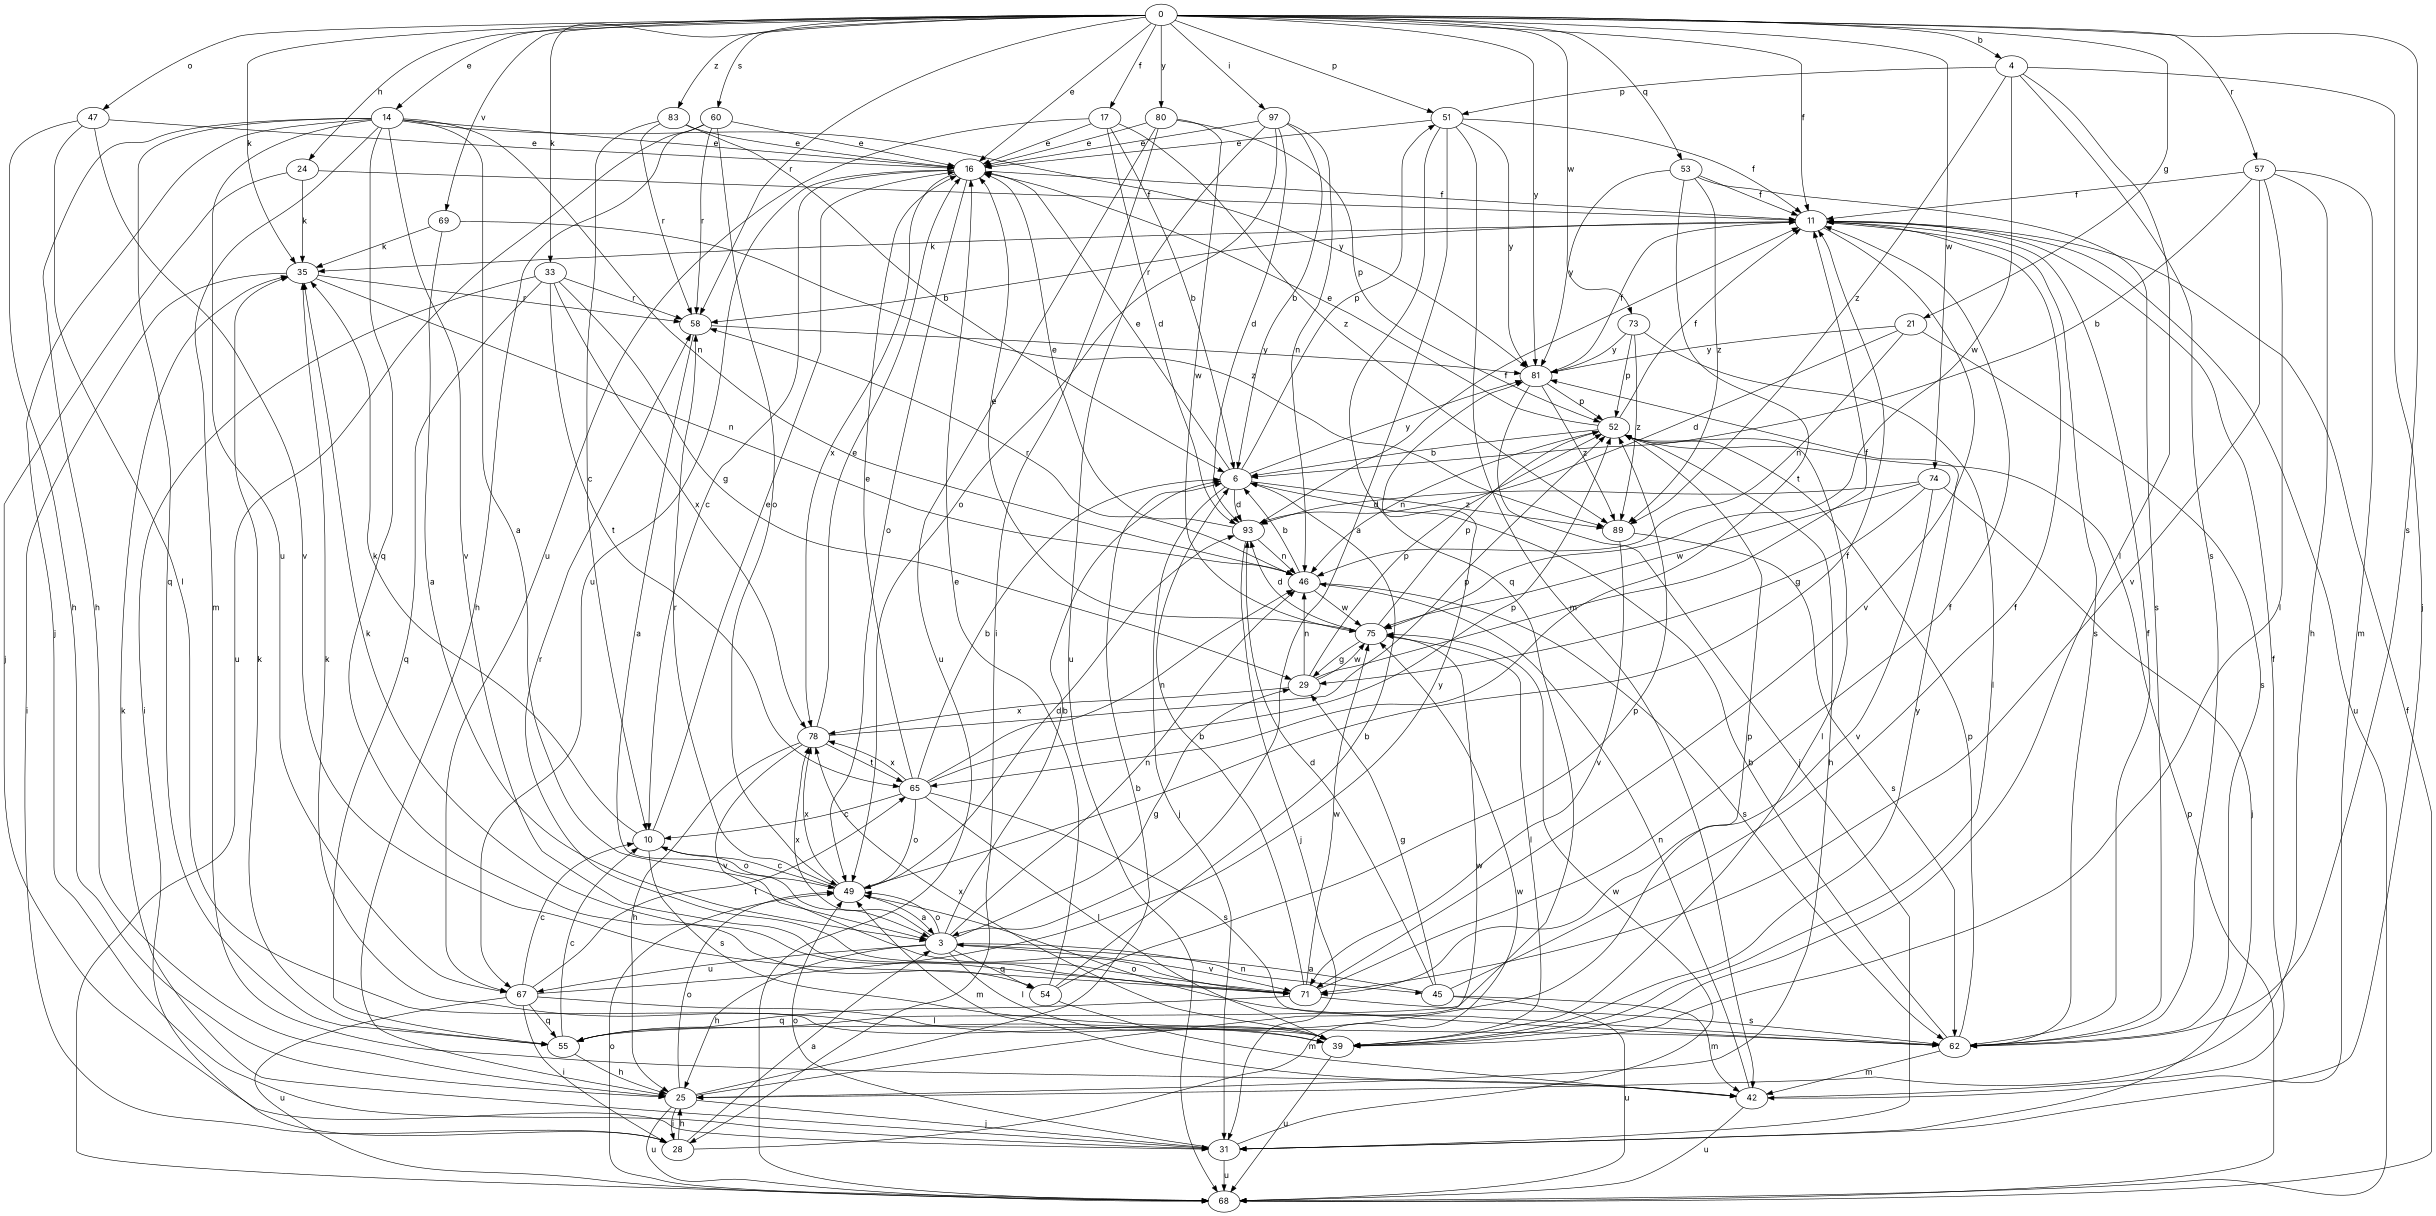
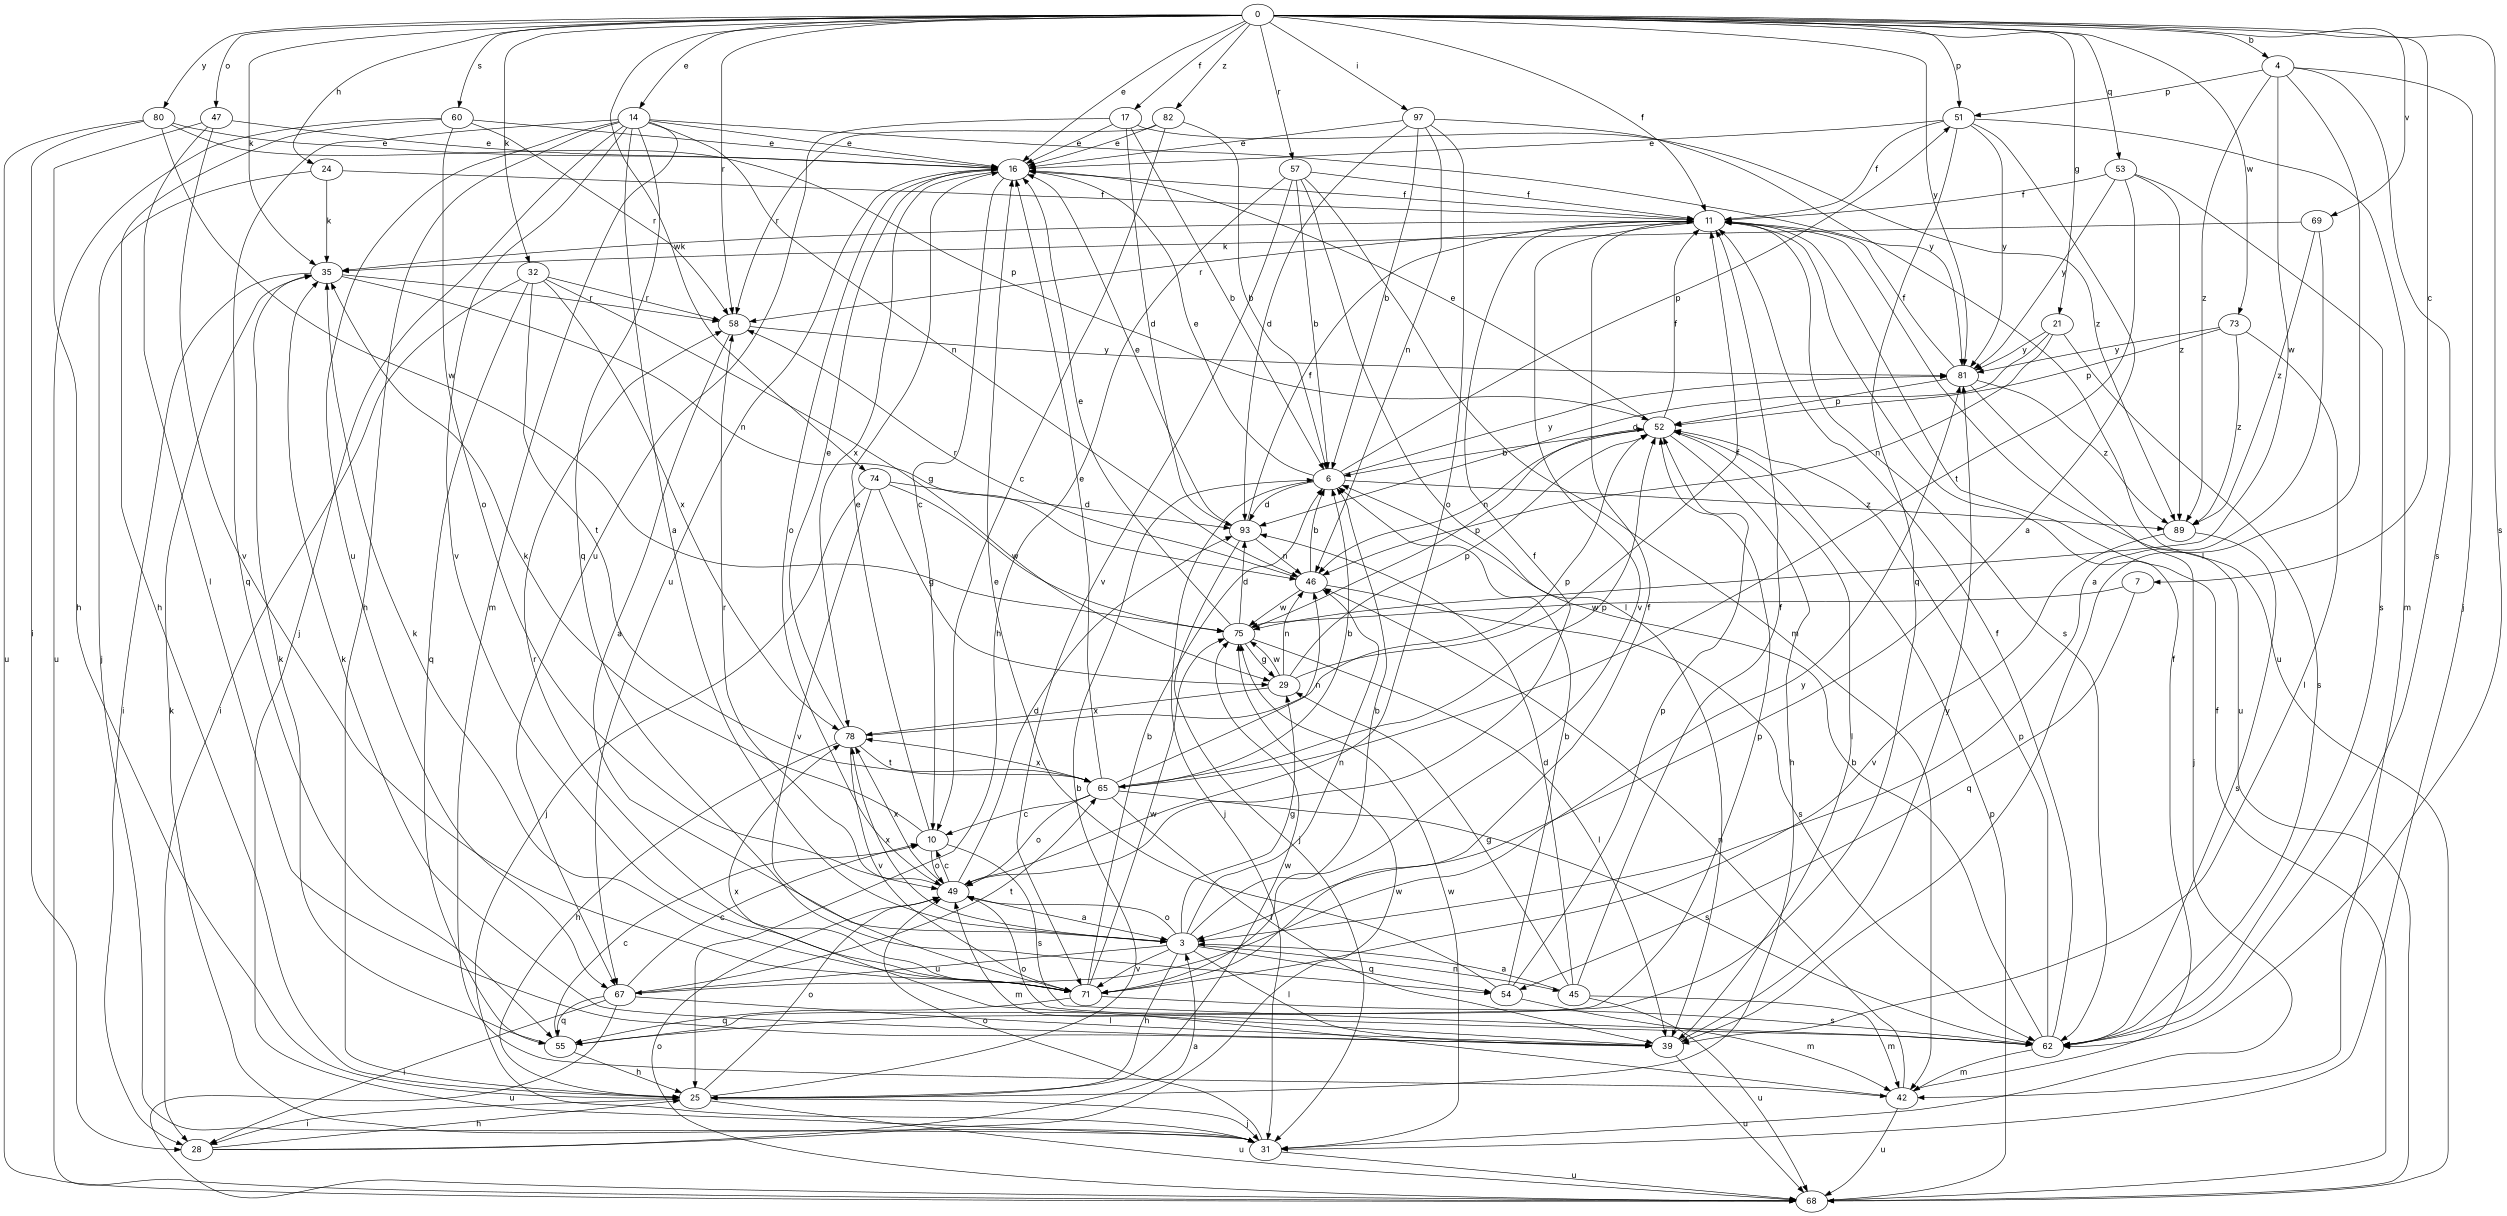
(674, 118) -> (1168, 118)
(550, 273) -> (533, 273)
none -> (2138, 582)
